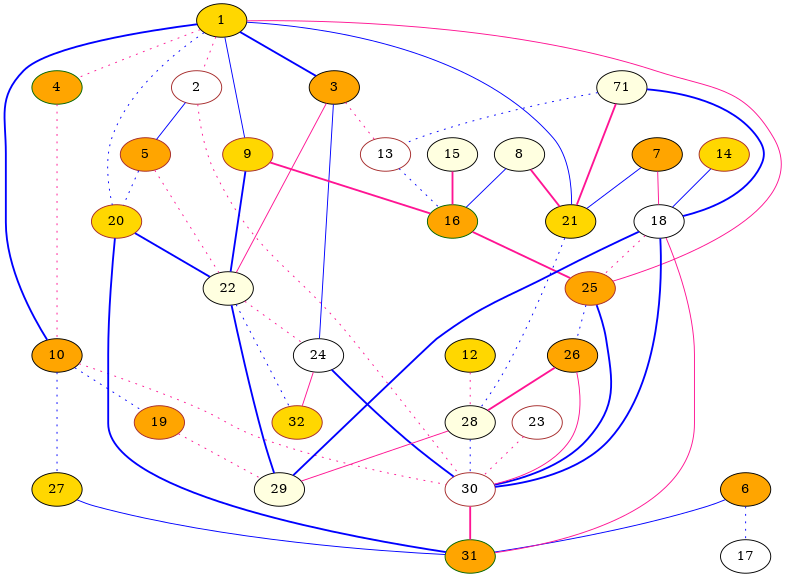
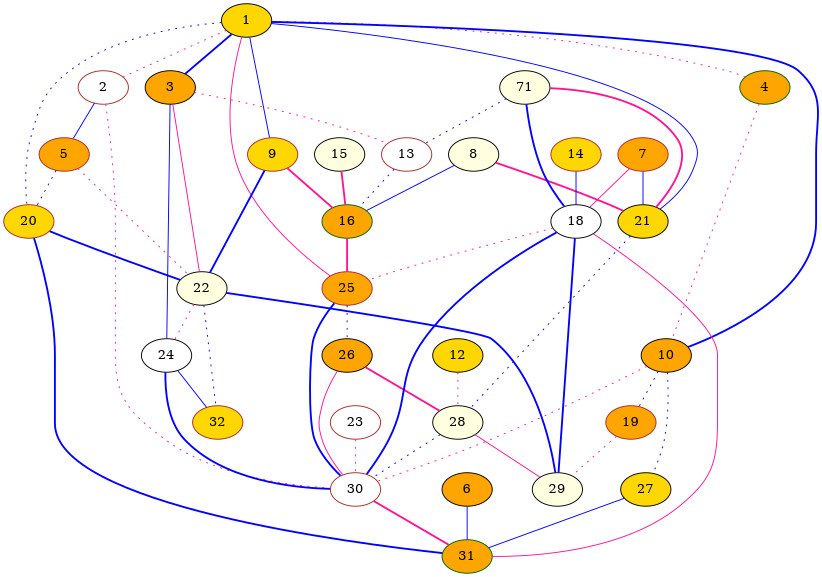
(657, 154) -> (643, 154)
(308, 389) -> (192, 389)
(746, 556) -> none
